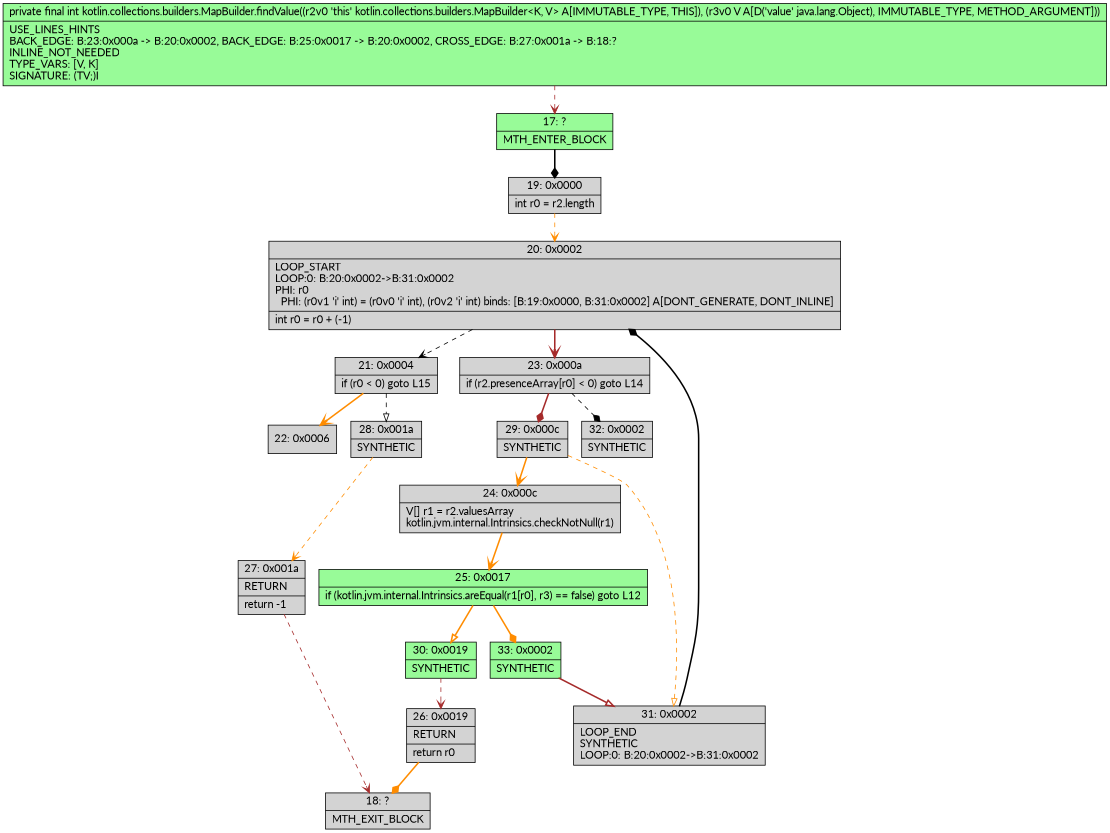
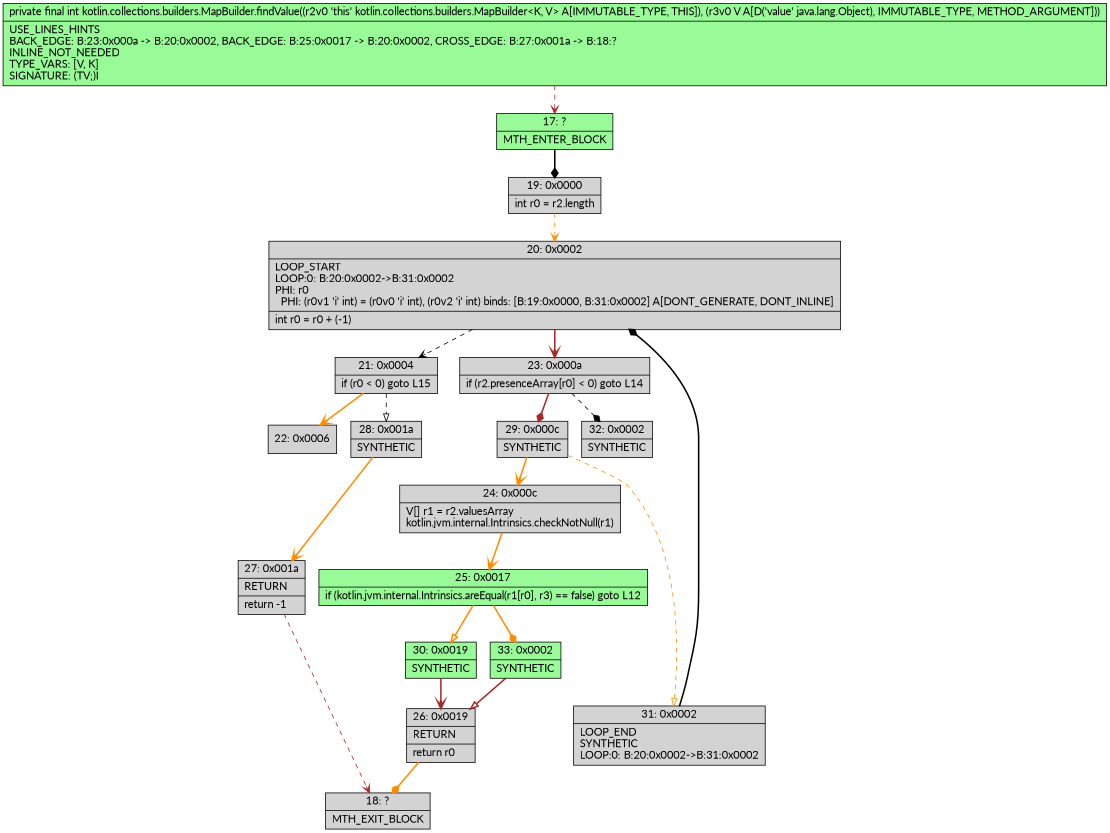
(335, 506) -> (335, 506)
(441, 690) -> (441, 690)
(583, 690) -> (491, 691)
